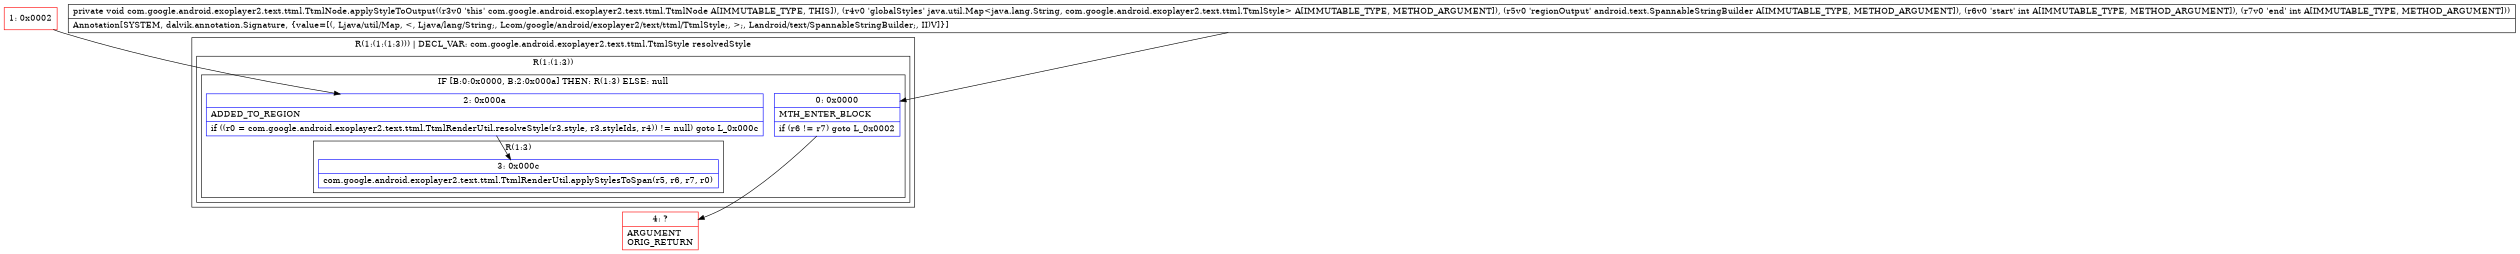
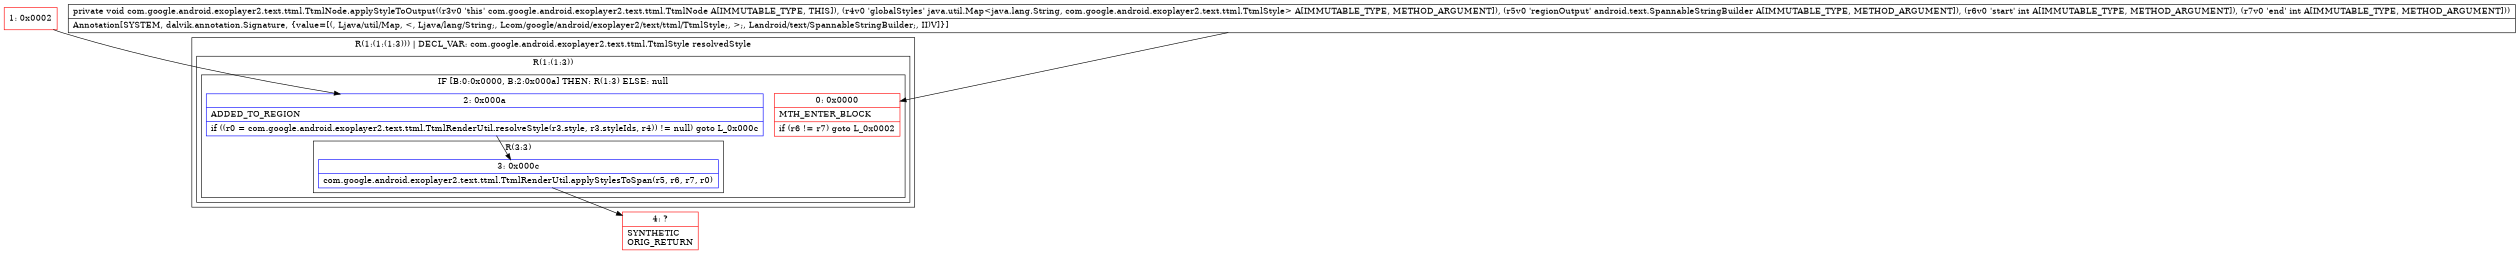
(837, 115) -> (837, 115)
(518, 148) -> (518, 148)
(764, 182) -> (584, 200)
(654, 233) -> (654, 233)
